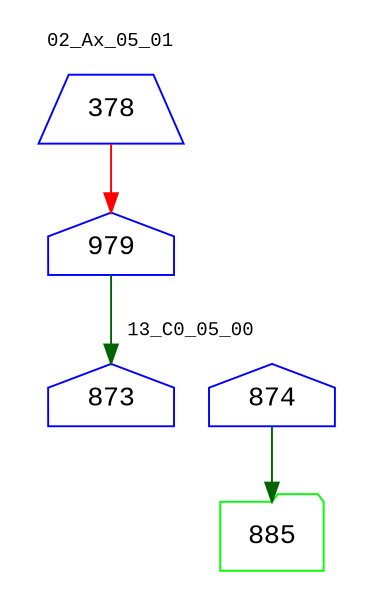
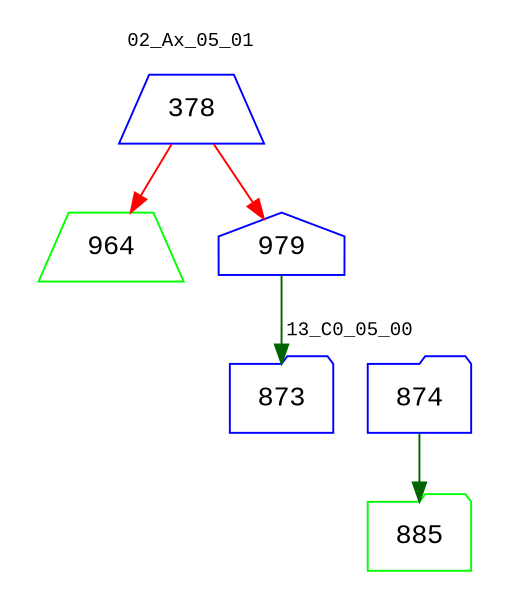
none -> (111, 247)
(111, 398) -> (282, 398)
(272, 398) -> (419, 398)
